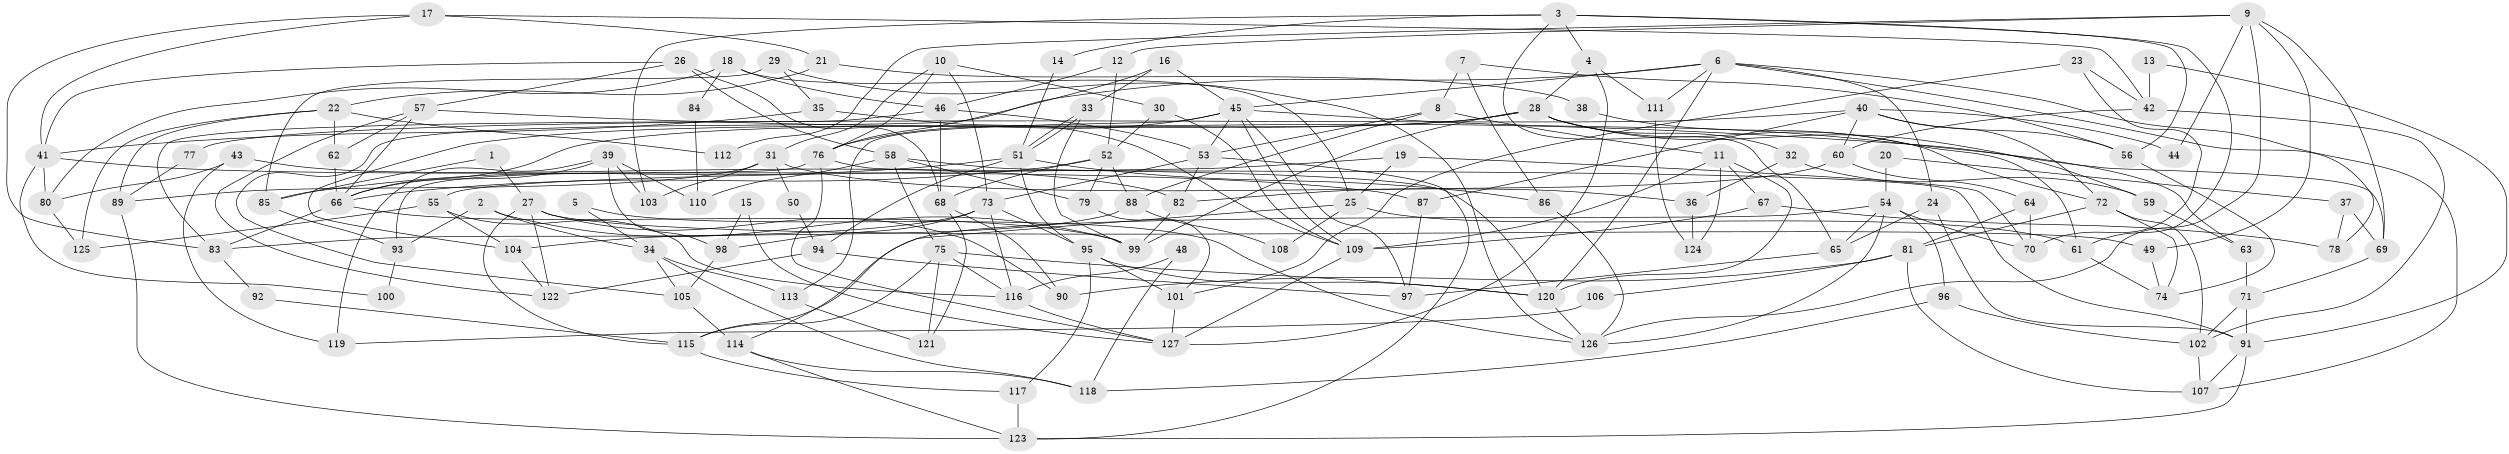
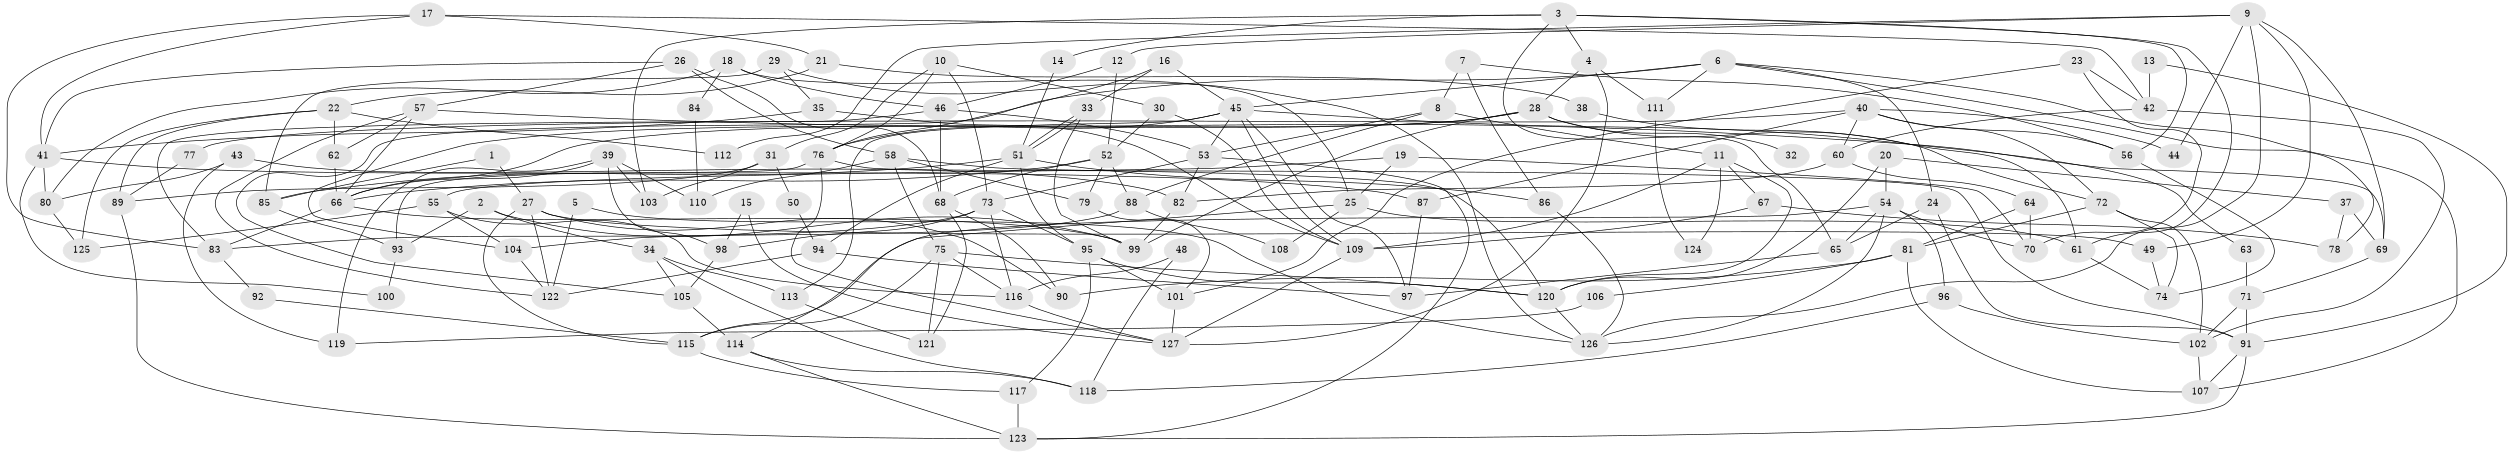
(1643, 178) -> (1746, 270)
(1692, 203) -> none
(2150, 203) -> none
(613, 227) -> (563, 250)
